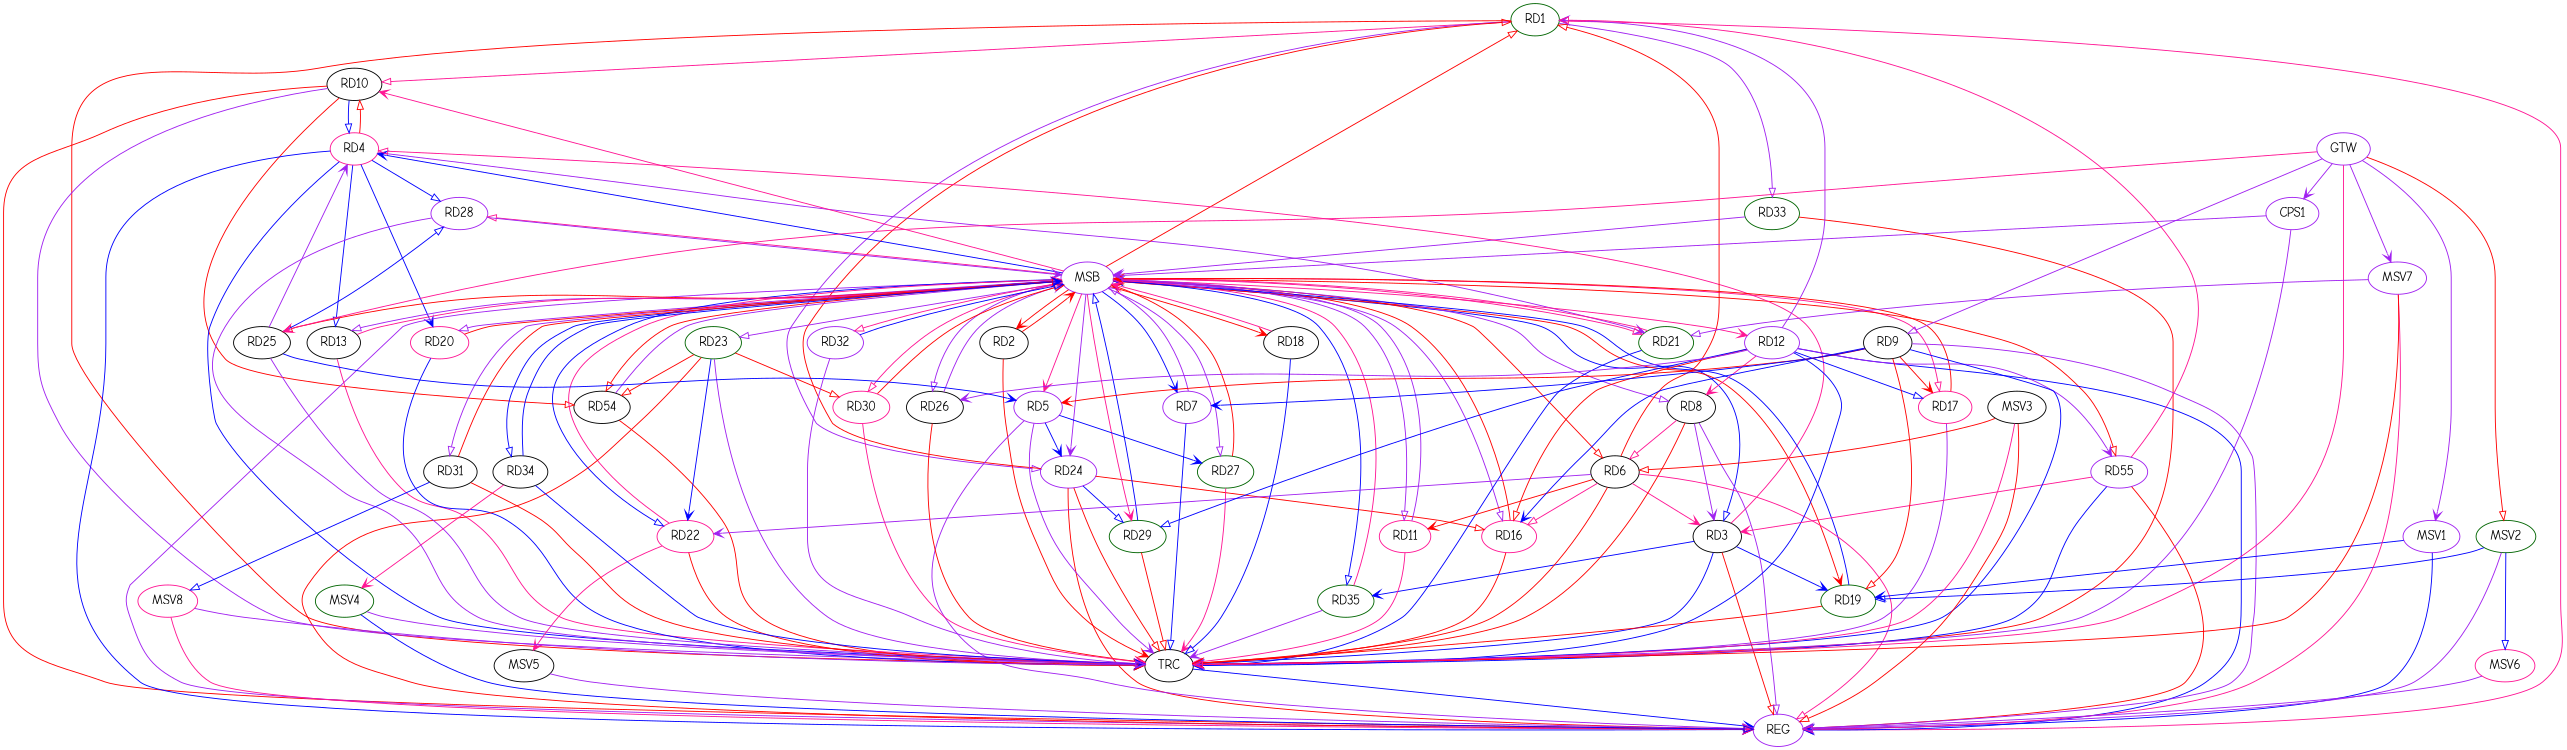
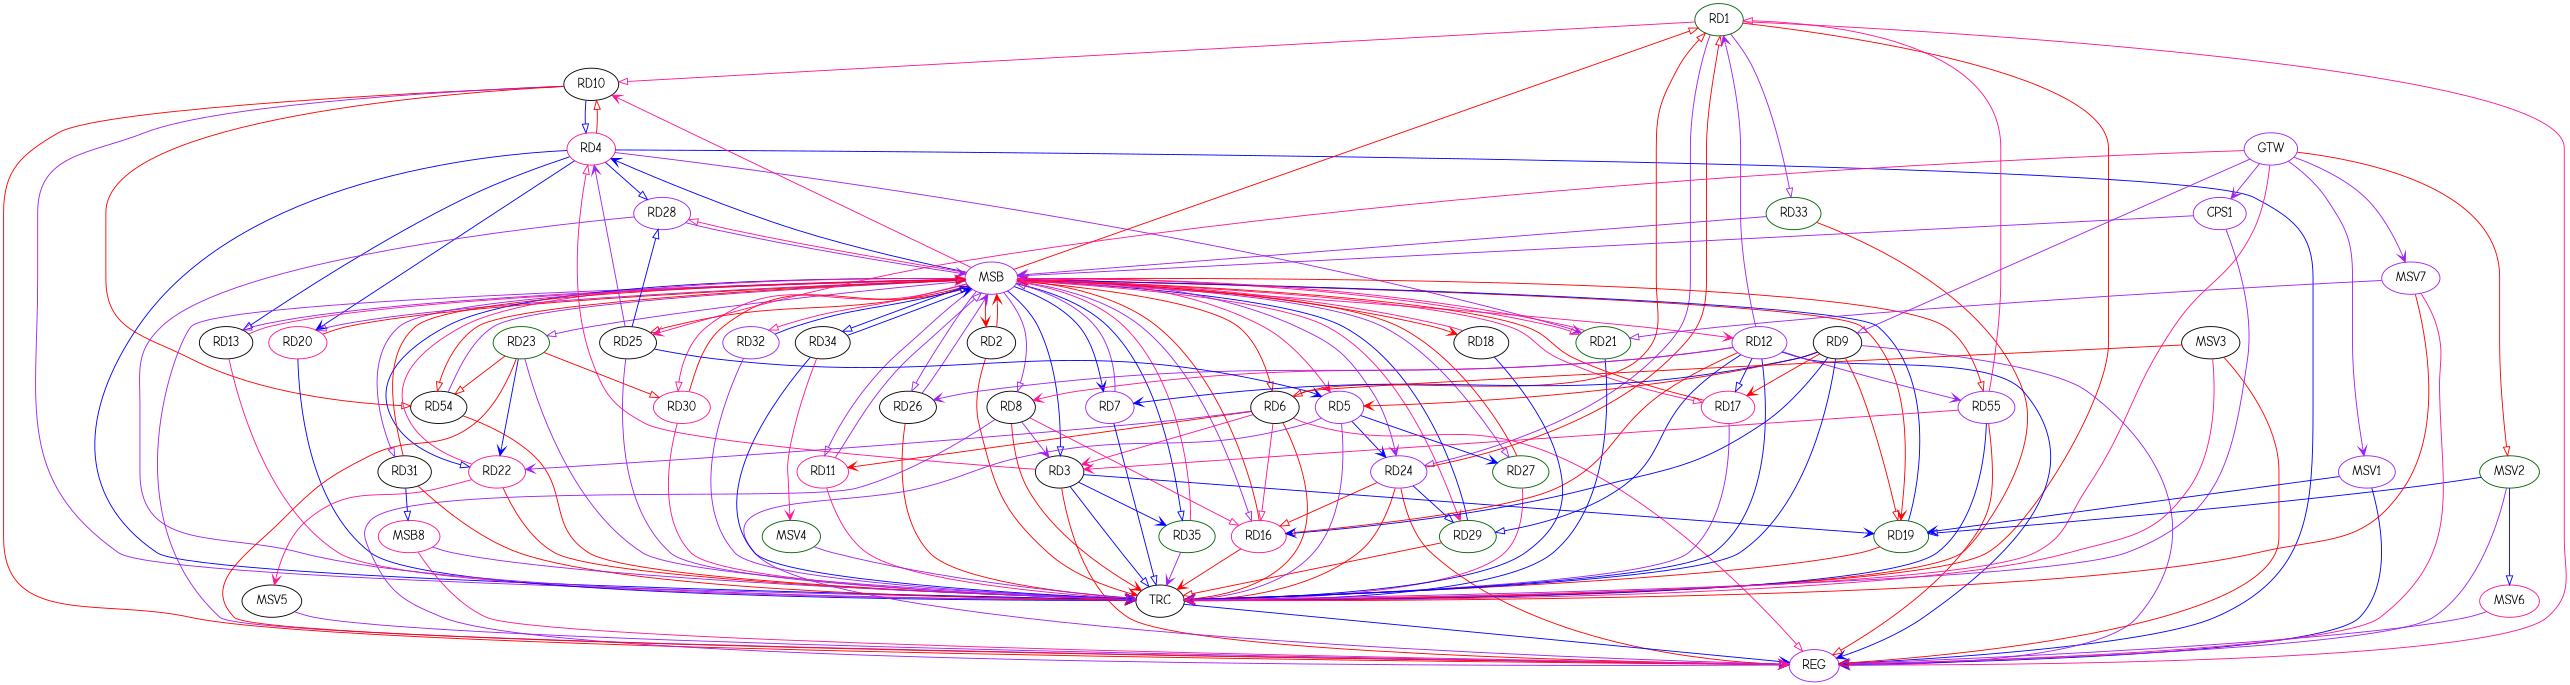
(1657, 437) -> (1135, 472)
(168, 601) -> (409, 537)
(693, 703) -> none
